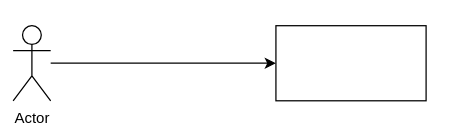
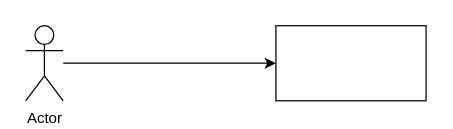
(32, 63) -> (44, 63)
